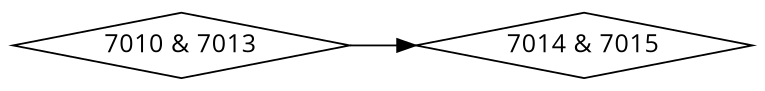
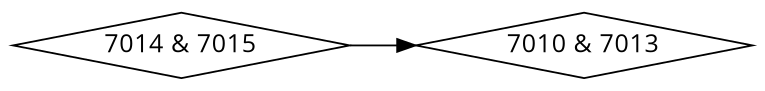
(374, 45) -> (374, 45)
